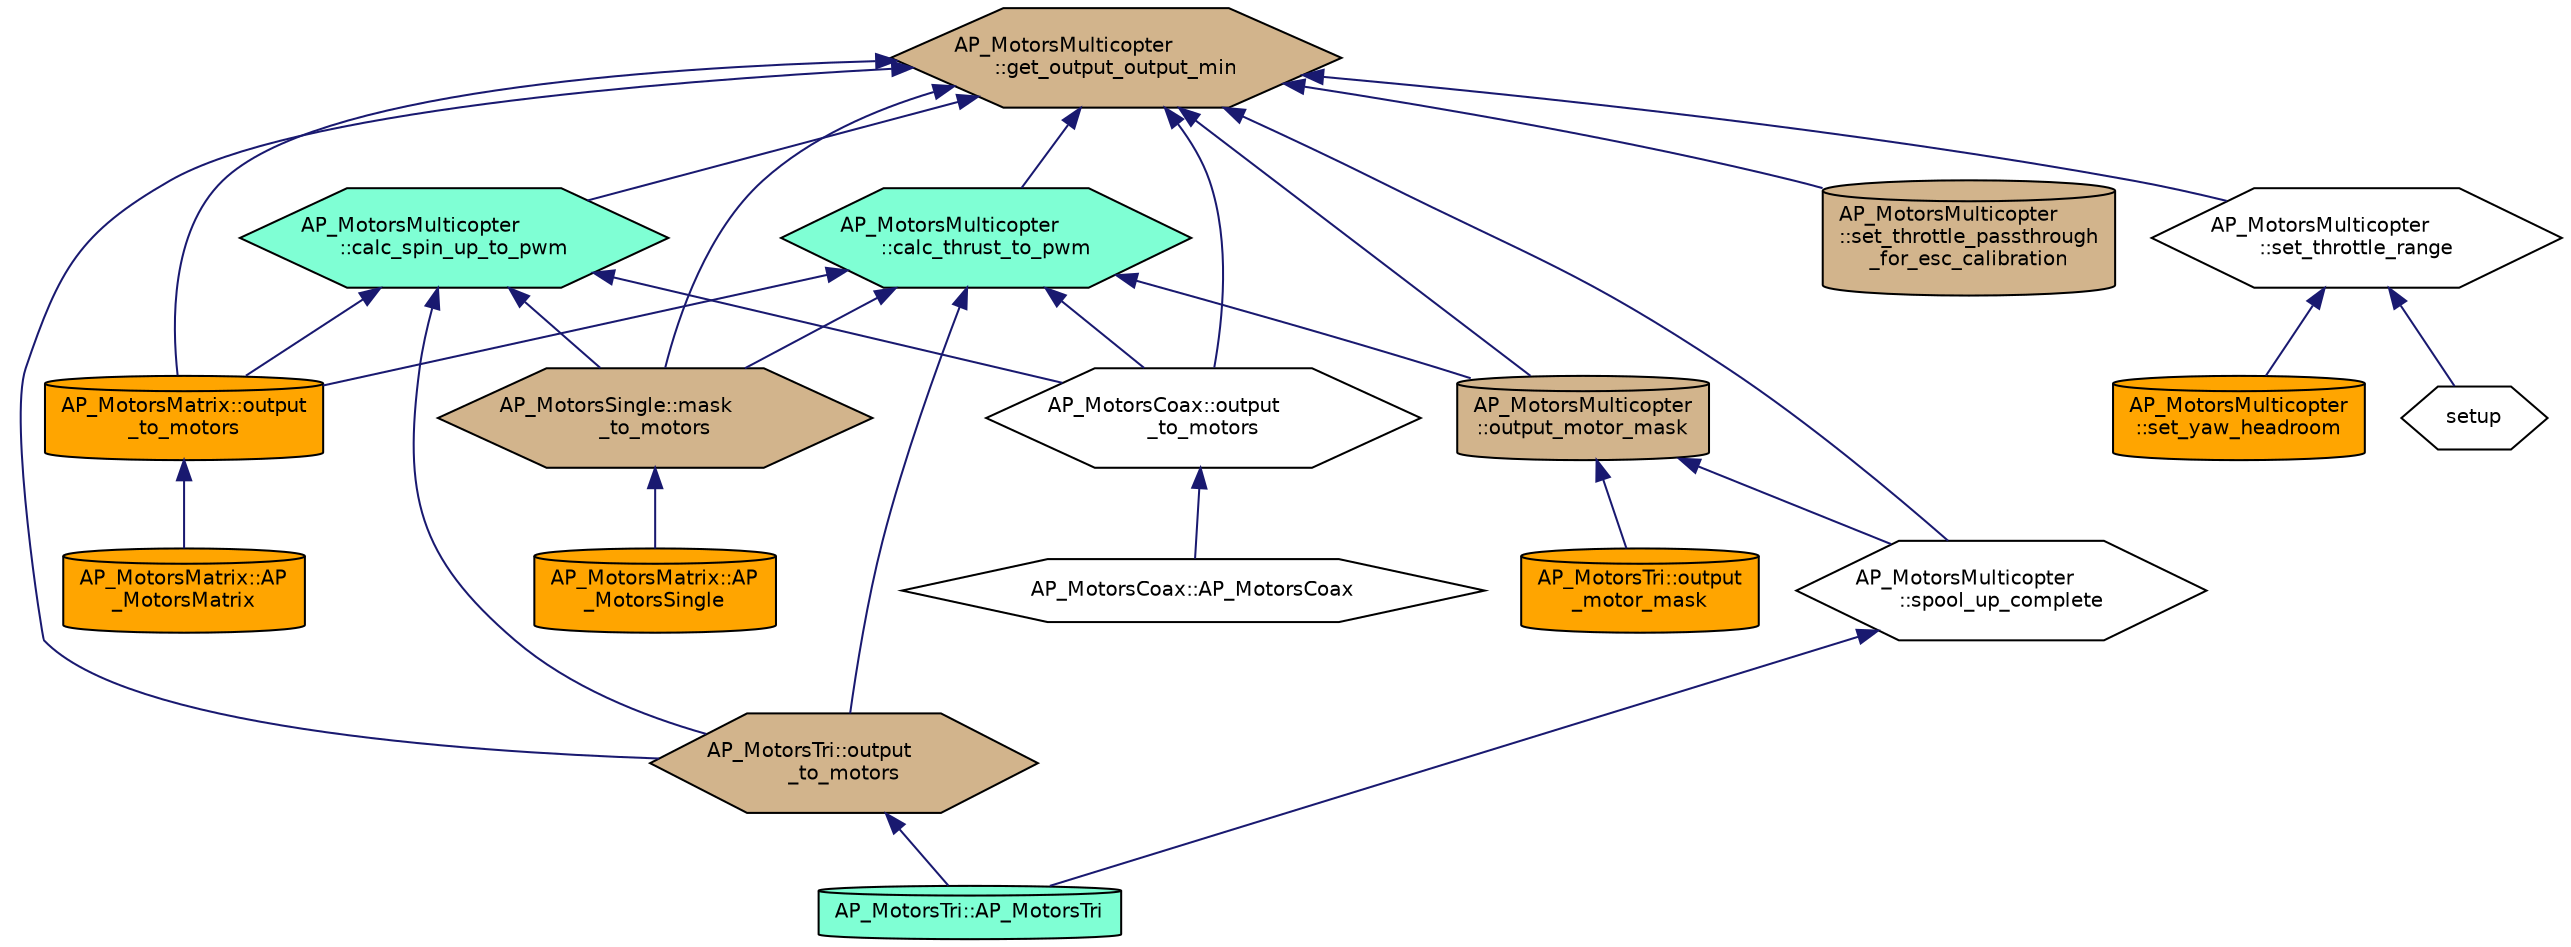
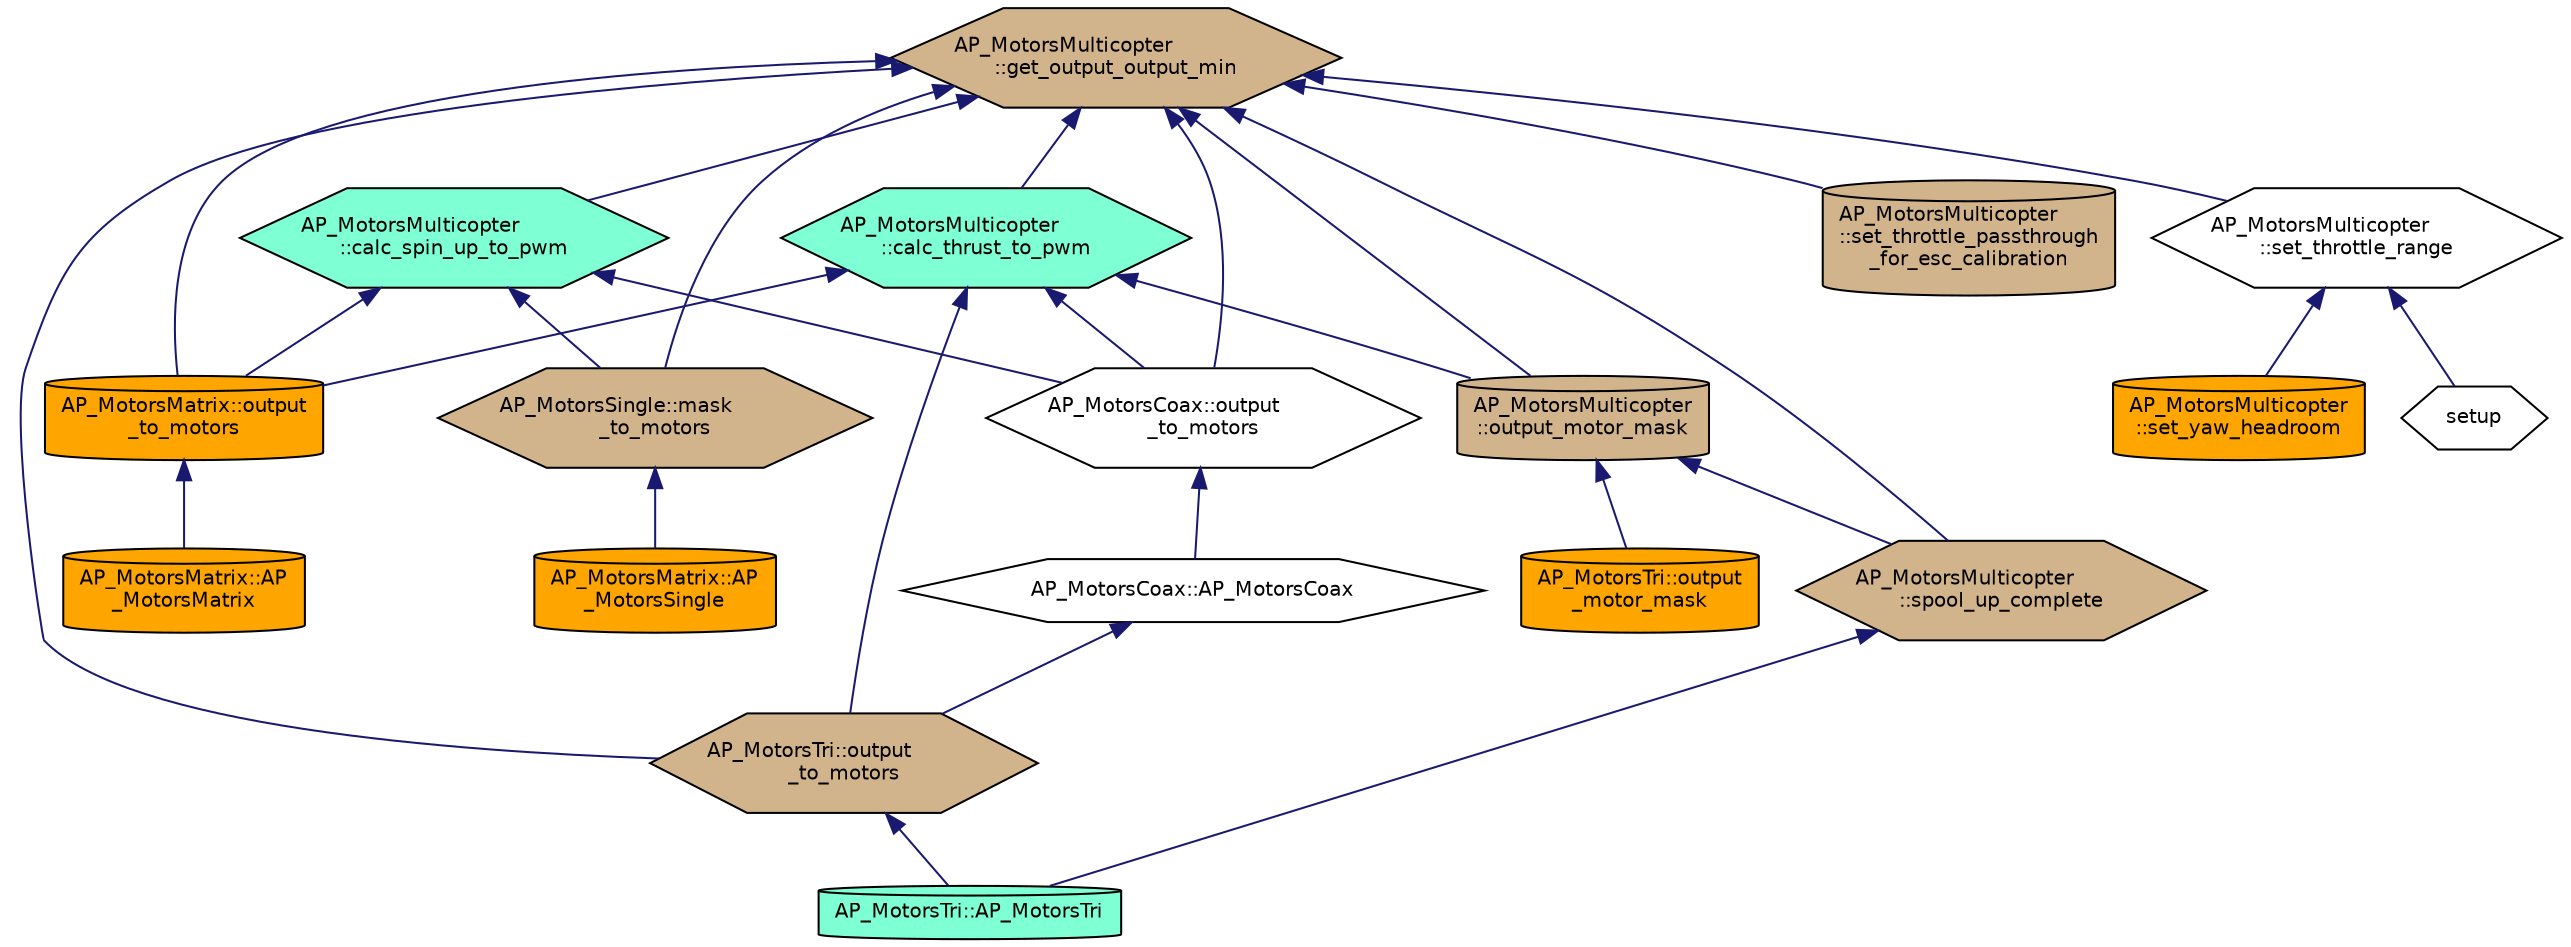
(805, 336) -> none
(462, 586) -> (1027, 673)
(2001, 591) -> (2001, 591)
